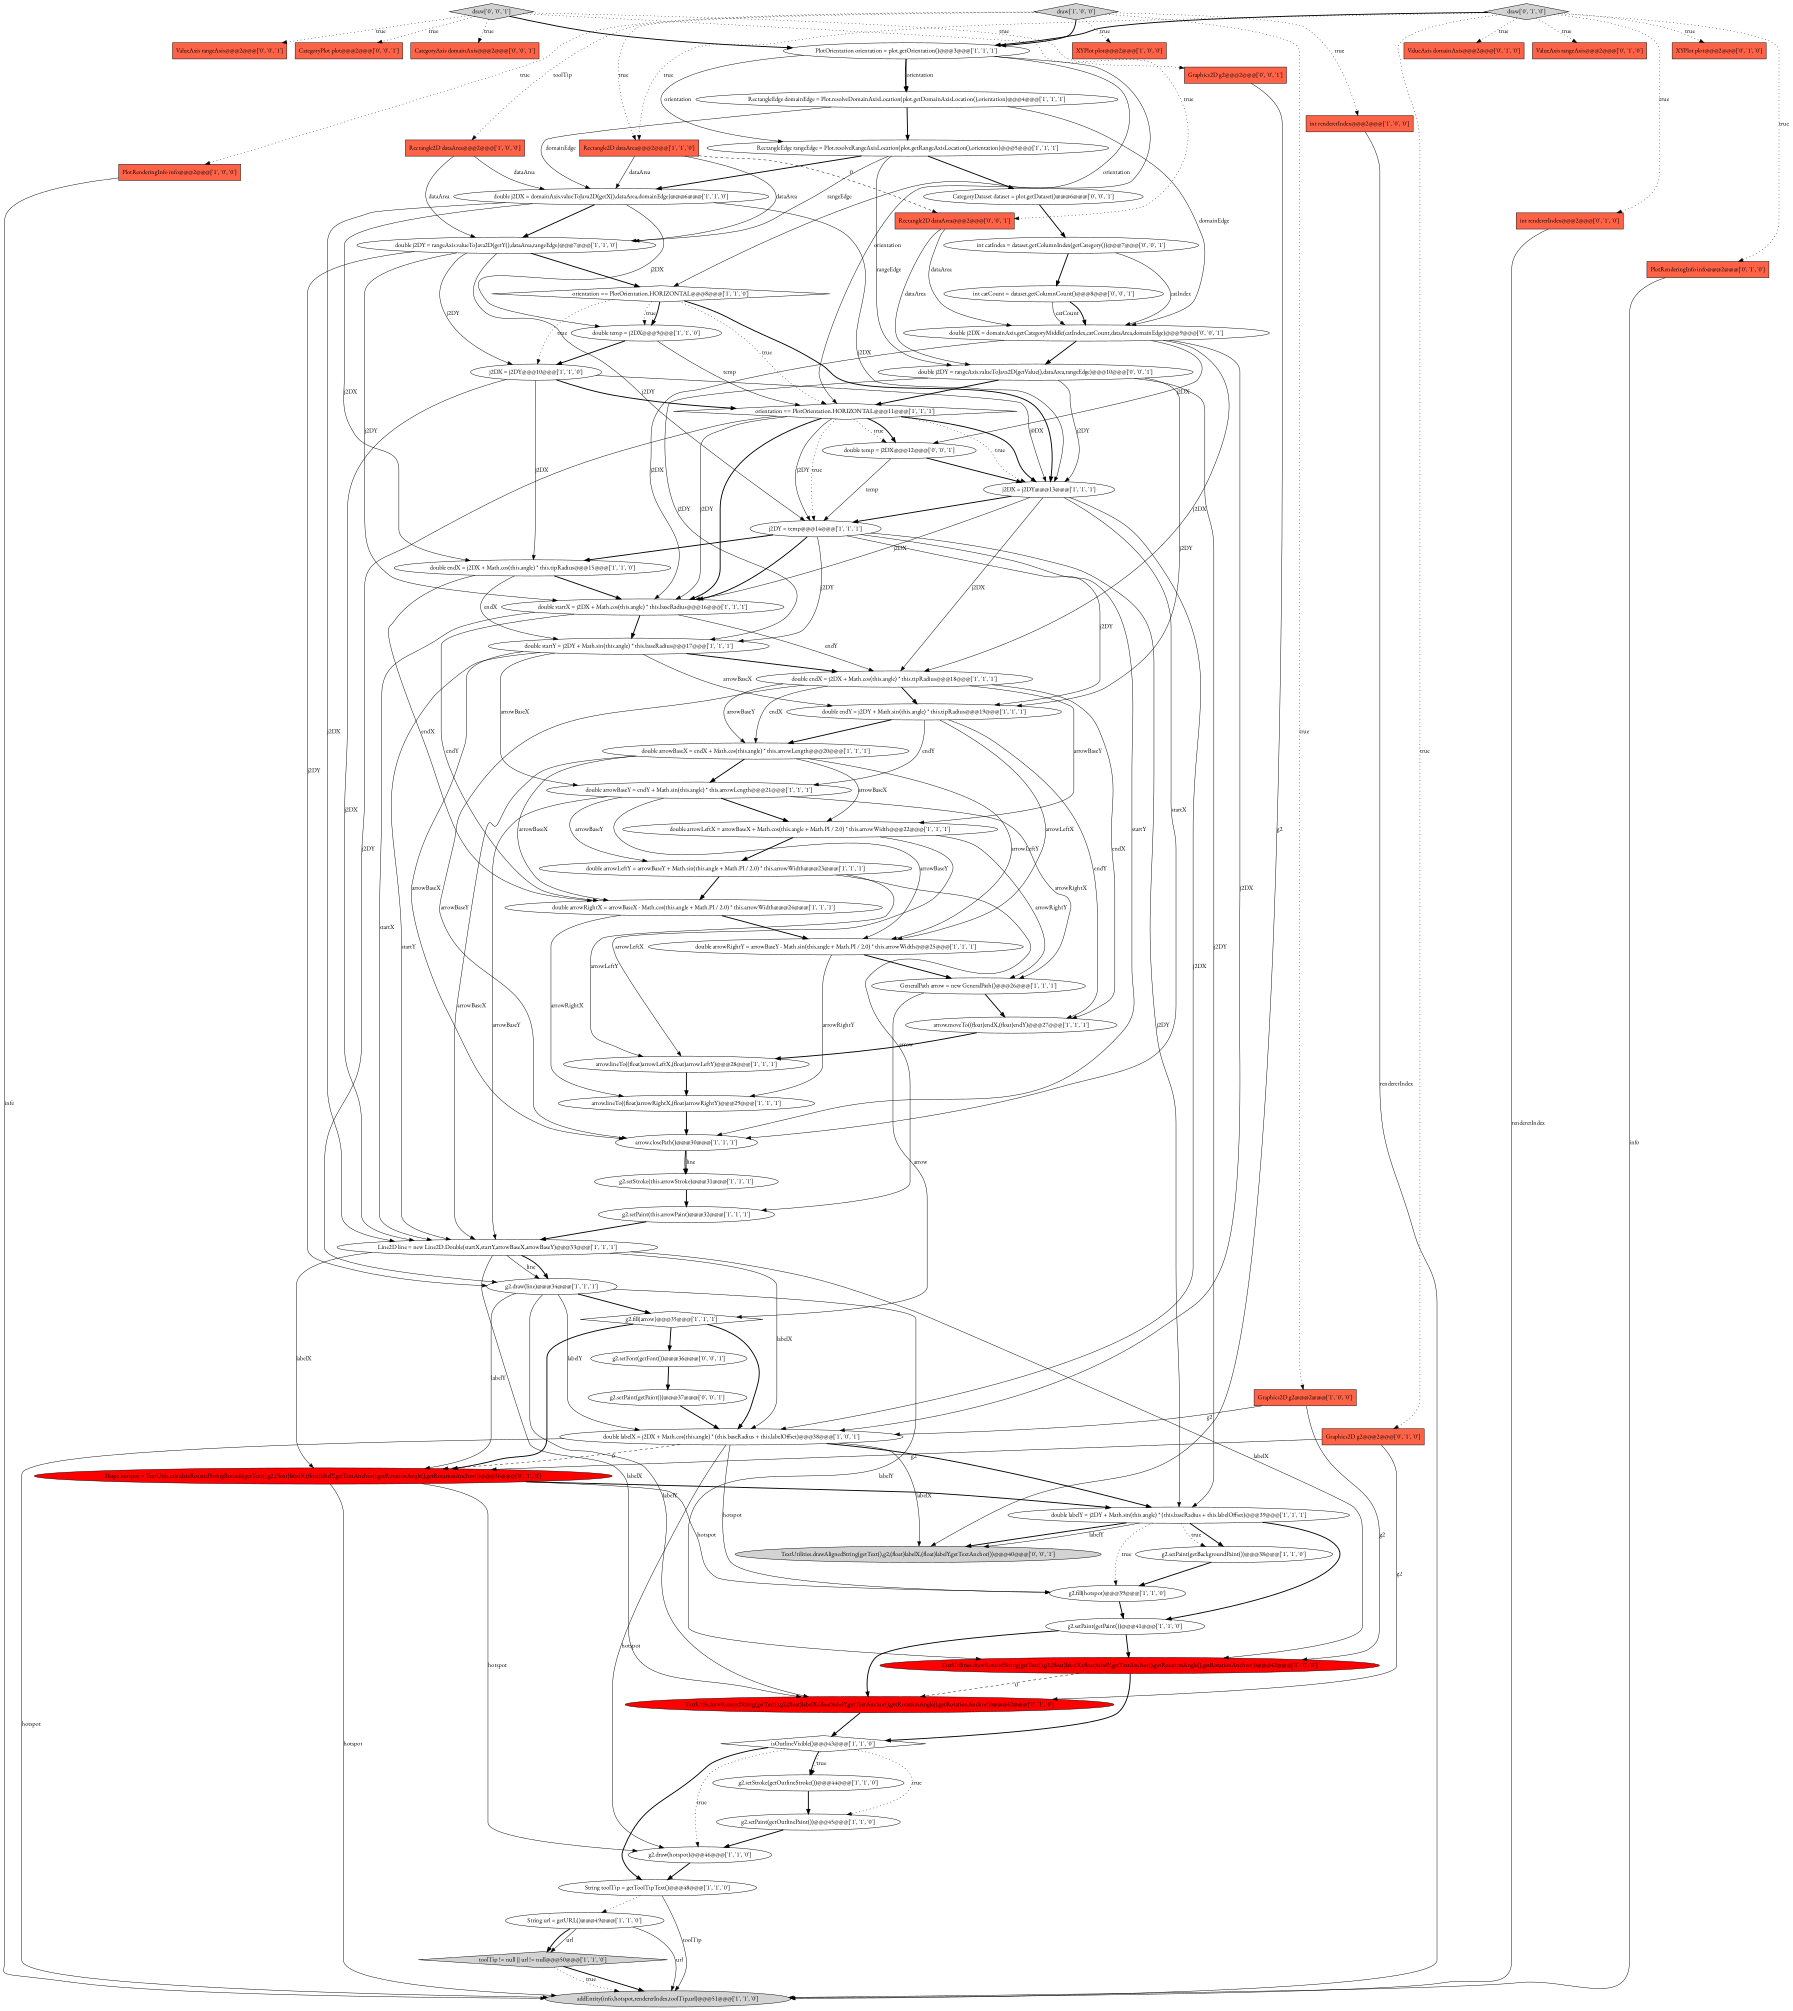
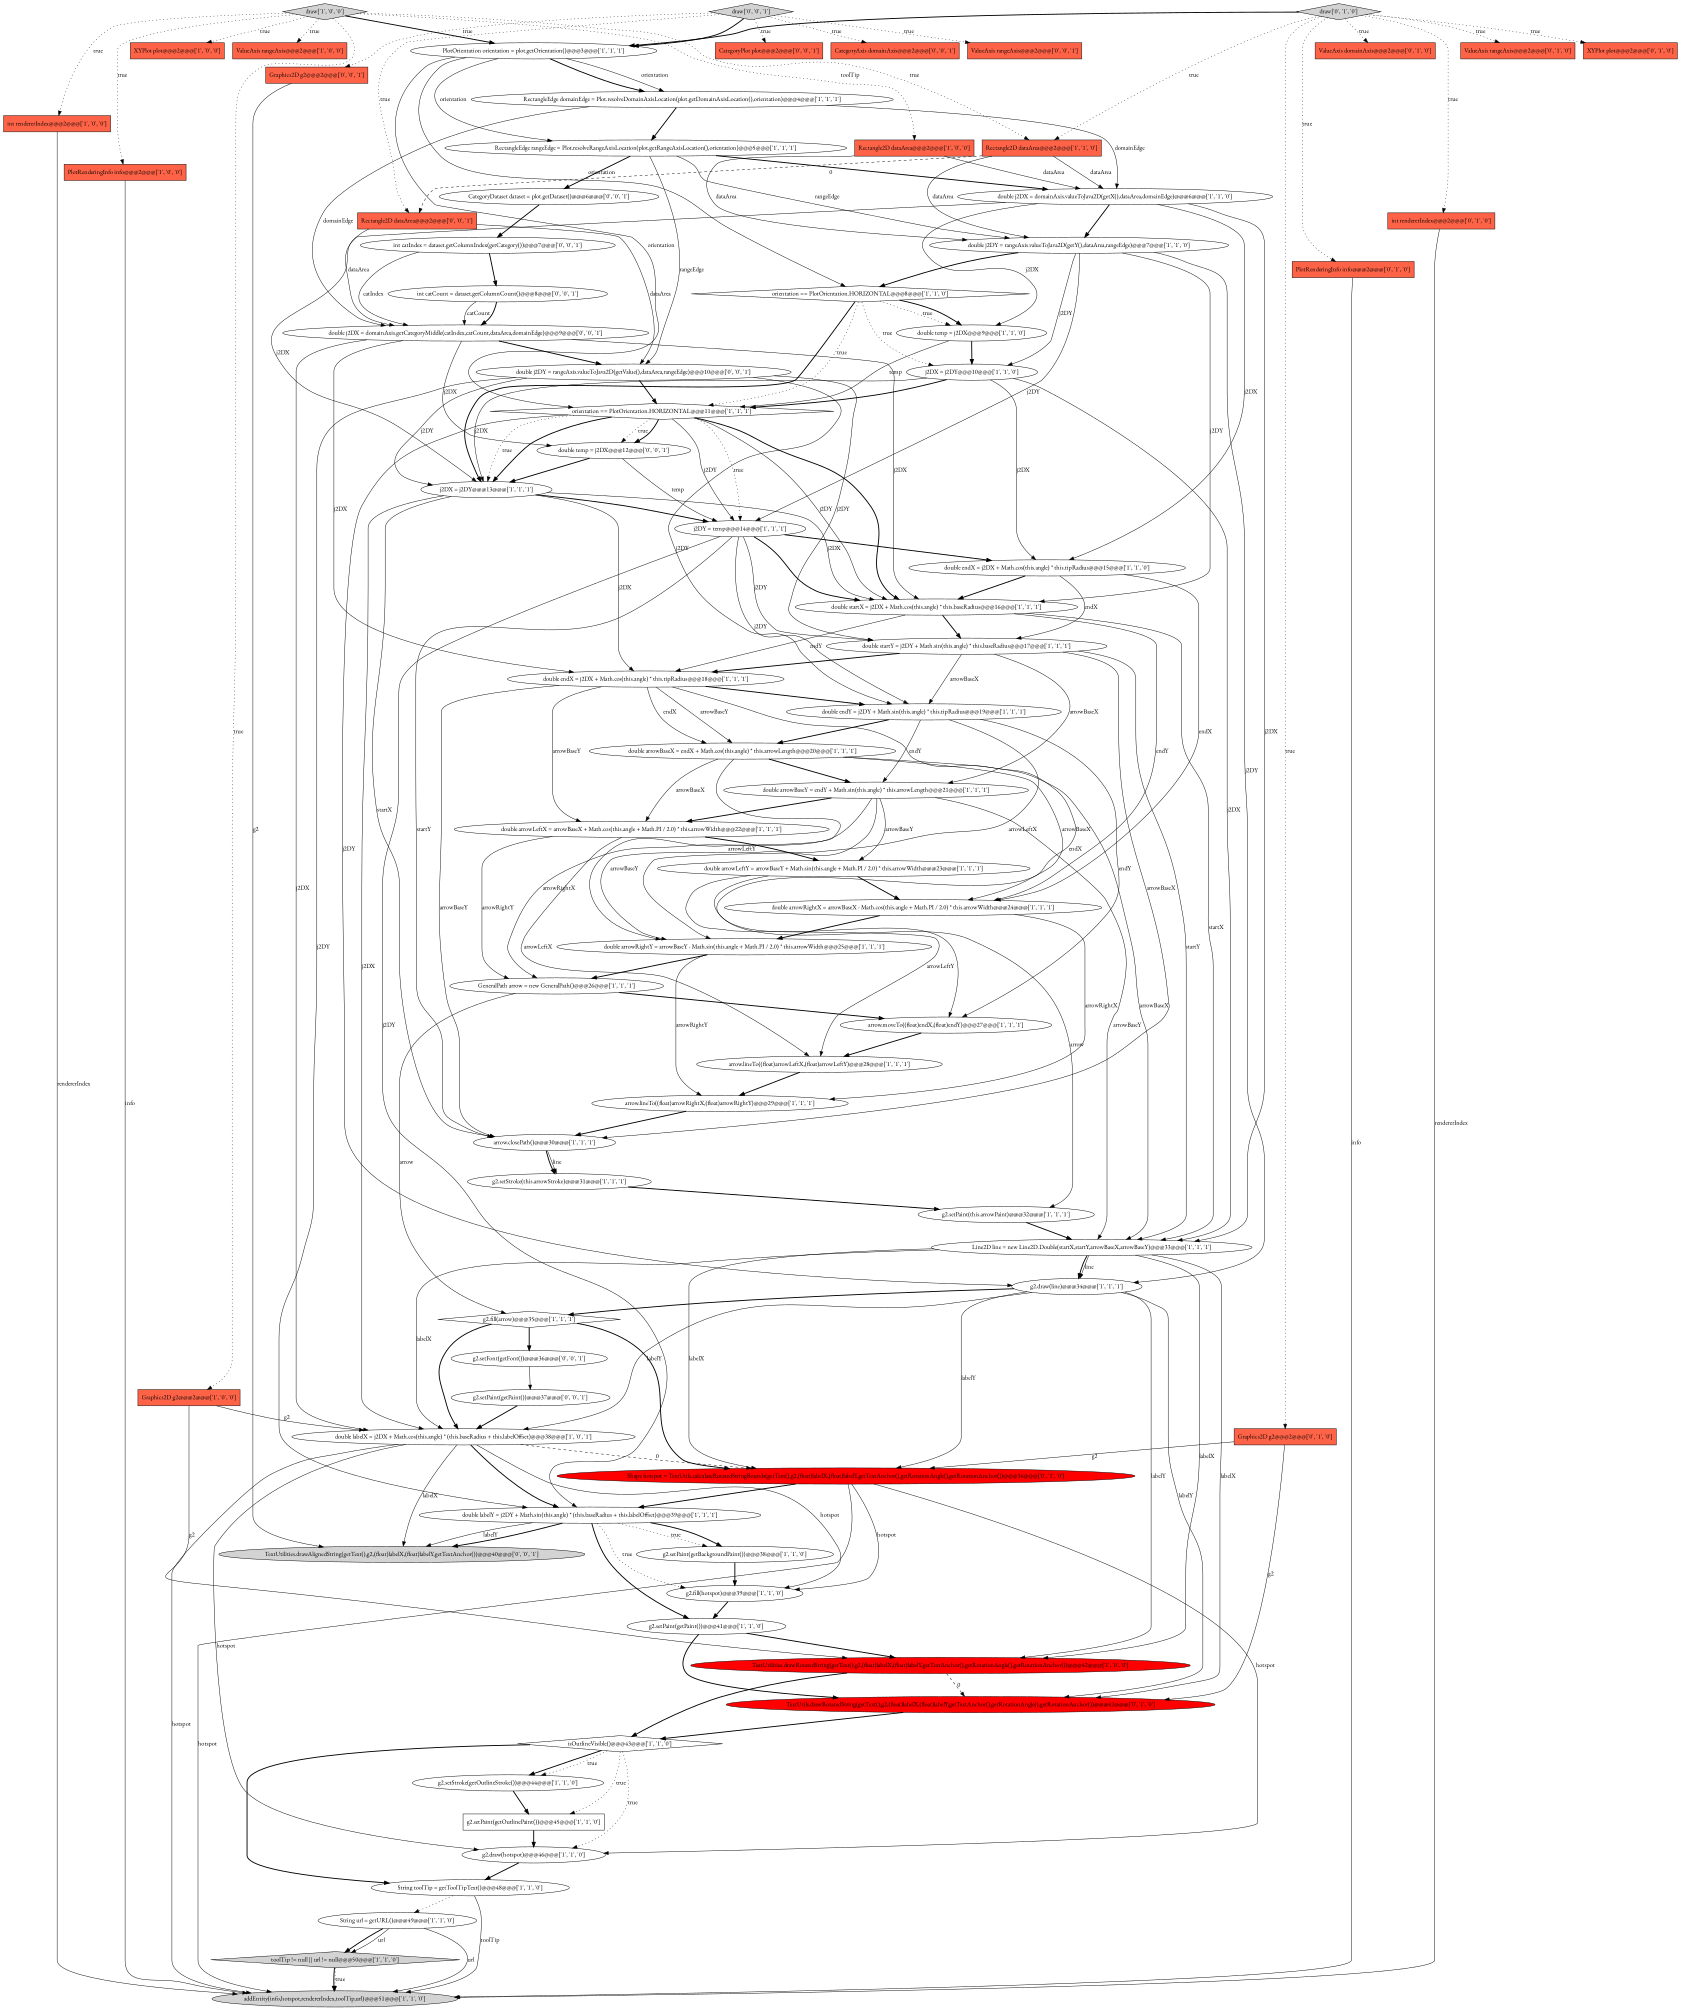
none -> (290, 51)
(1037, 431) -> (481, 431)
(668, 1376) -> (530, 1376)
(808, 1822) -> (534, 1822)
